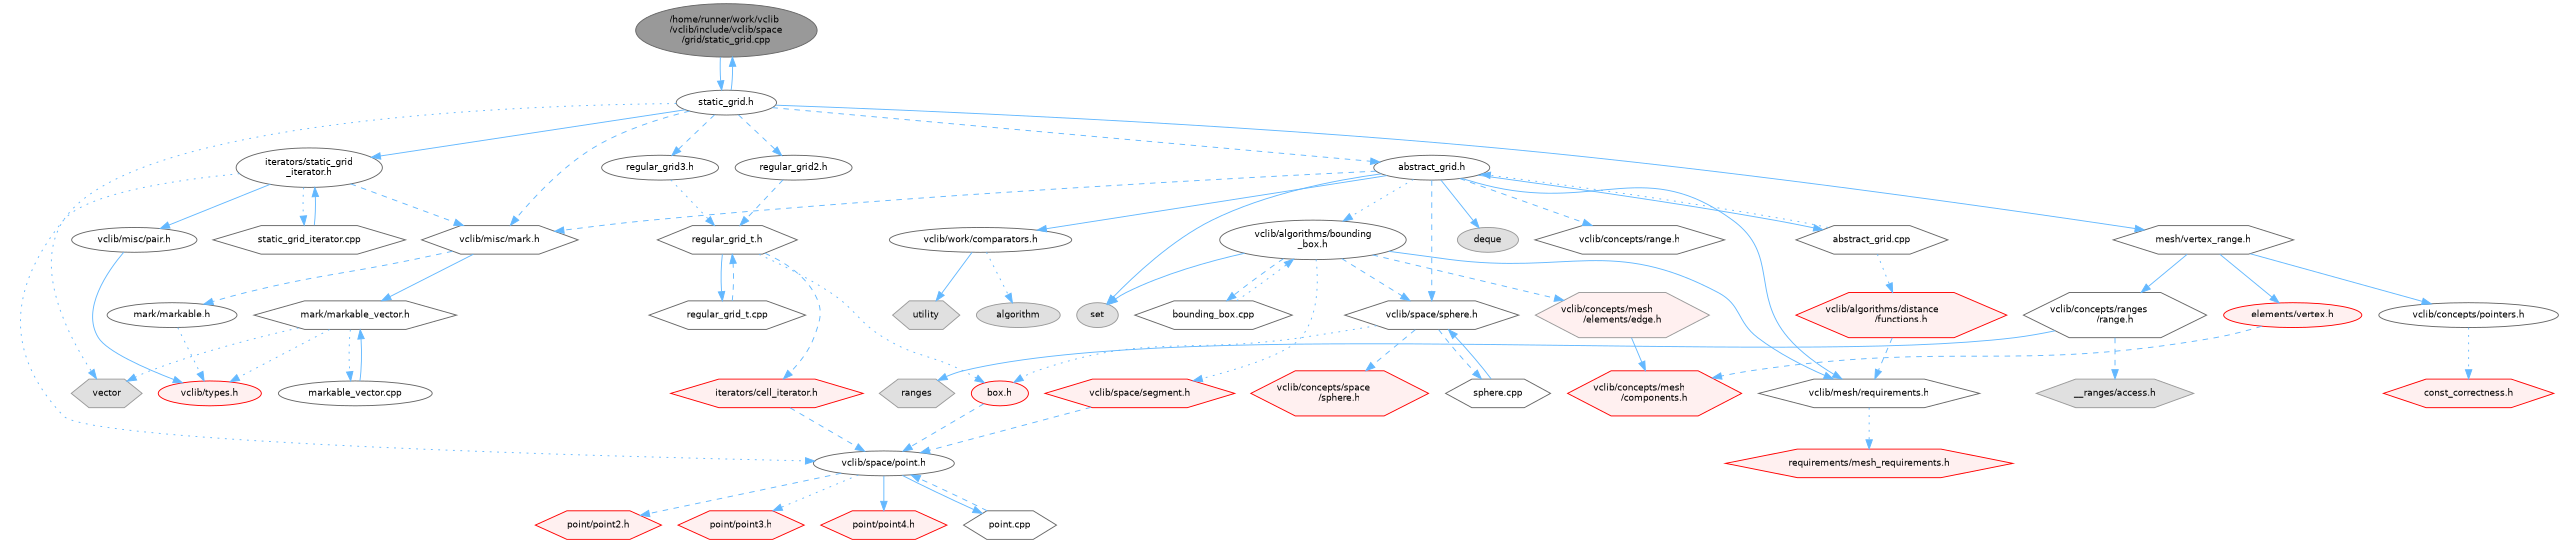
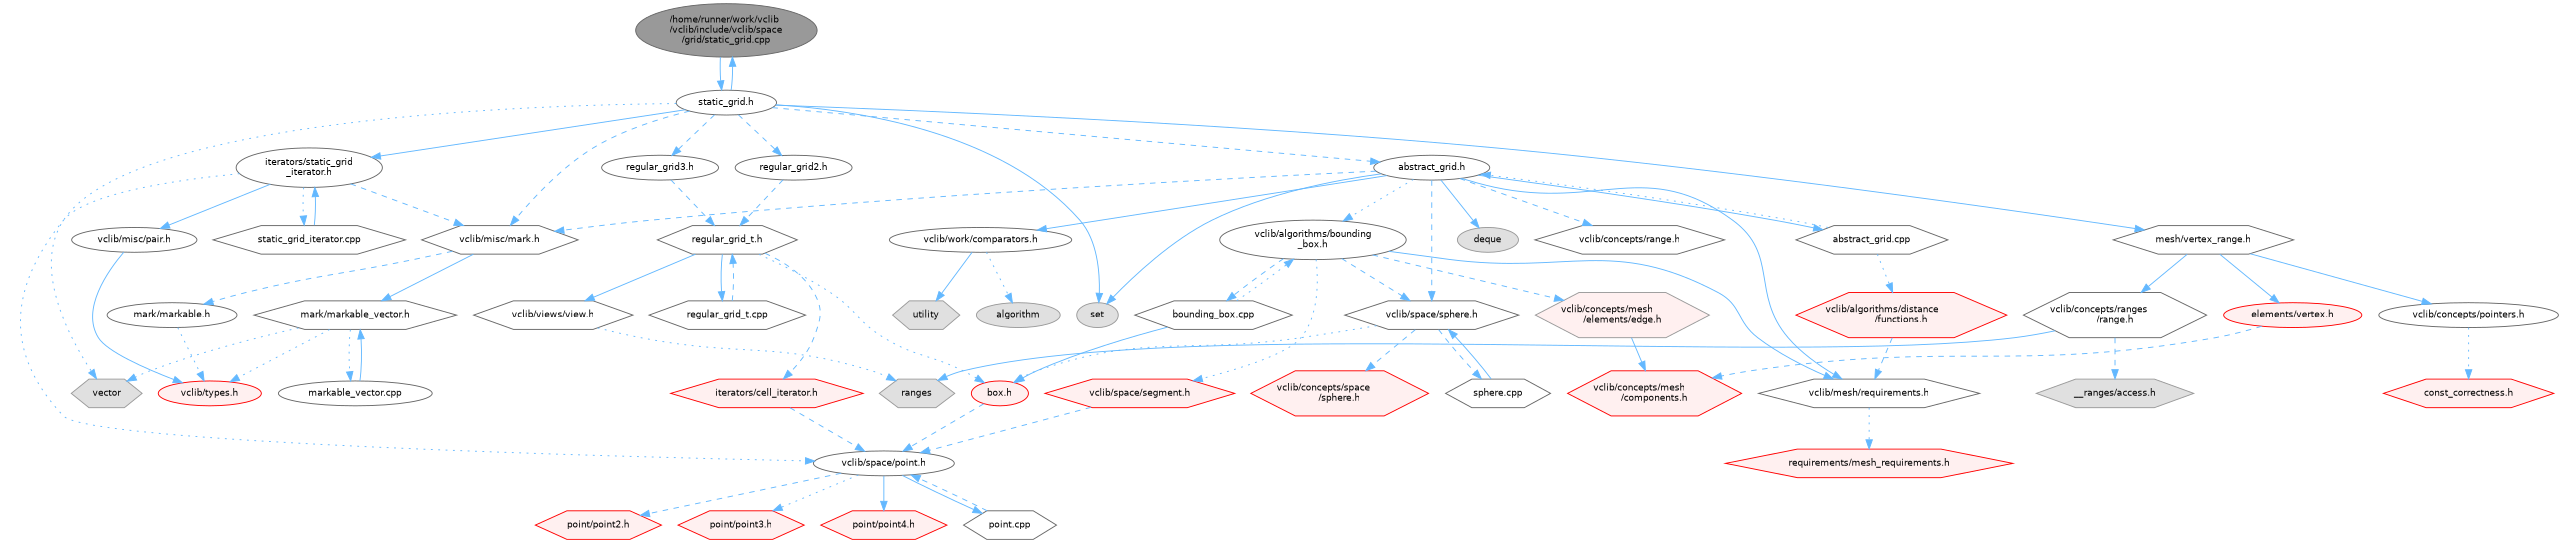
(689, 199) -> (689, 199)
(1178, 271) -> (975, 148)
none -> (553, 315)
none -> (1101, 347)
